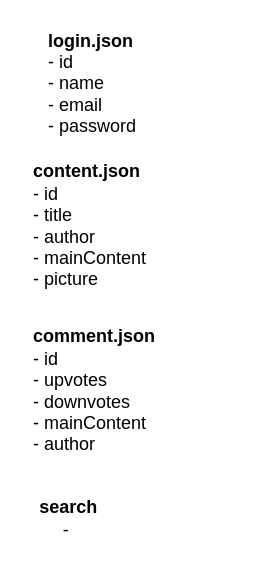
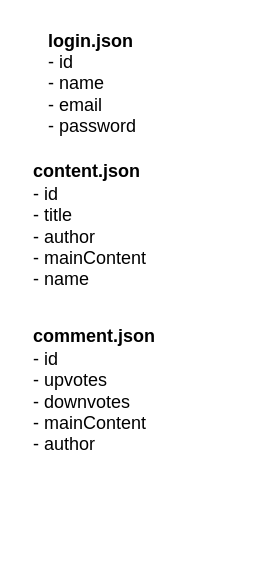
(95, 226) -> (95, 226)
(68, 518) -> none
